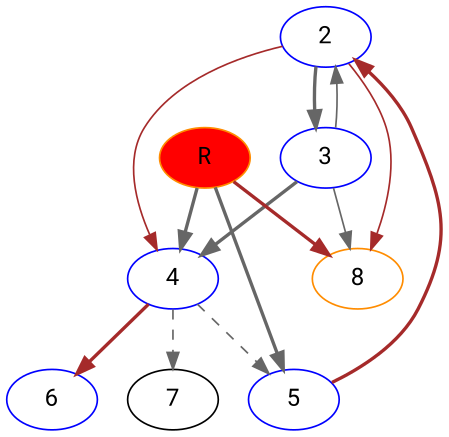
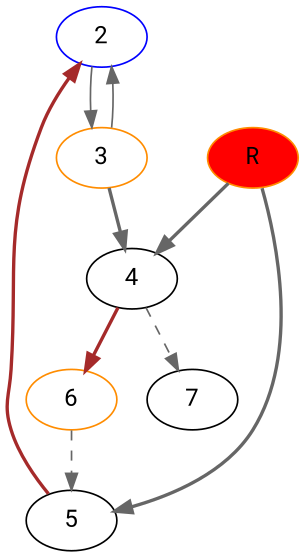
(315, 89) -> (91, 89)
(161, 107) -> none
(326, 158) -> (102, 158)
(173, 279) -> (132, 279)
(358, 279) -> none
(227, 333) -> (72, 452)
(52, 400) -> (72, 400)
(294, 400) -> (72, 521)
